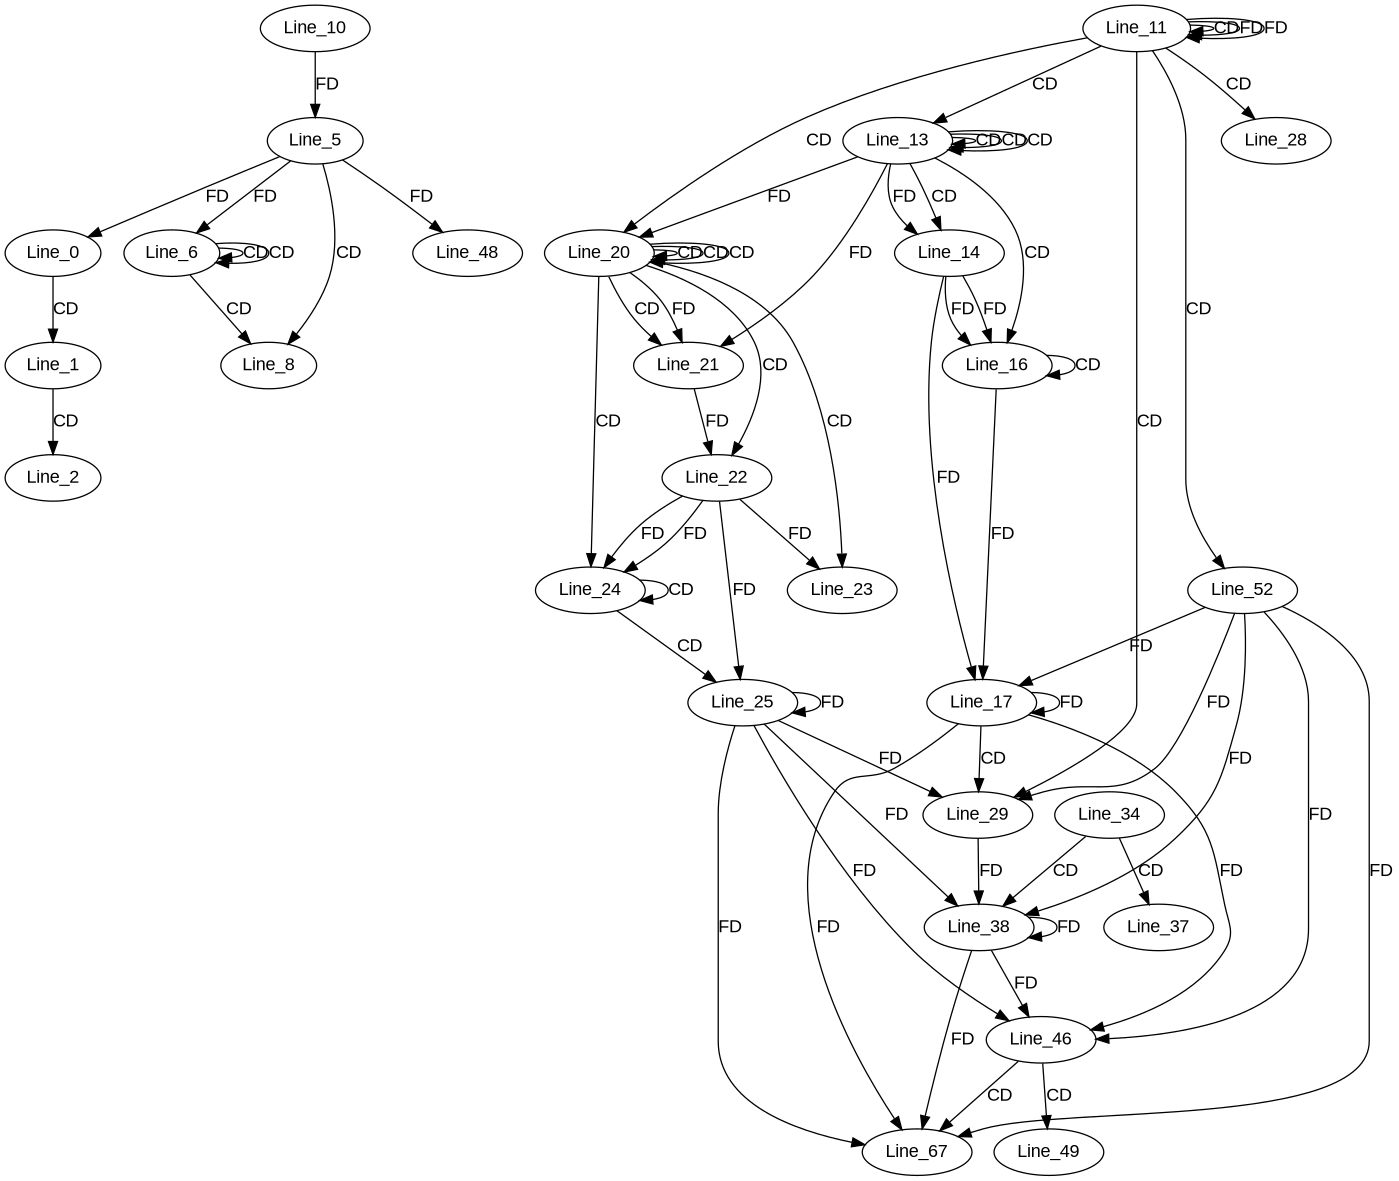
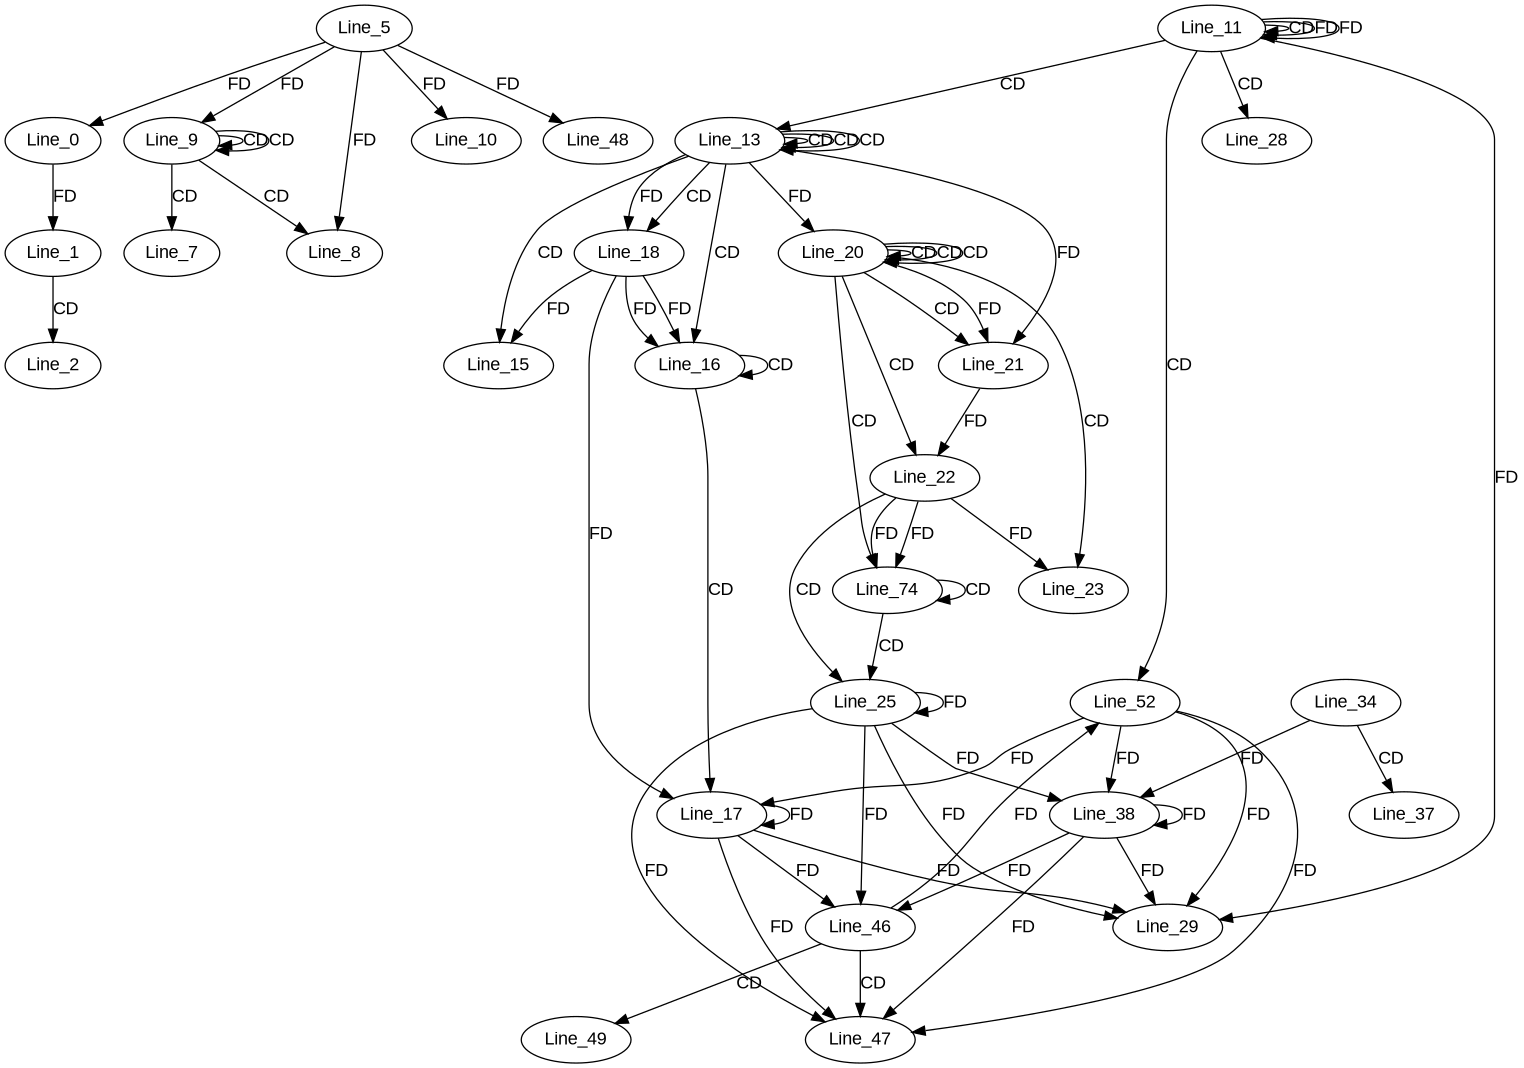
(315, 78) -> (410, 79)
(848, 101) -> none
none -> (172, 253)
(172, 253) -> (172, 141)
(349, 253) -> (365, 141)
(949, 253) -> (629, 253)
(66, 309) -> (65, 197)
none -> (499, 366)
(1150, 422) -> (1507, 478)
(1003, 534) -> (721, 590)
(590, 590) -> (887, 590)
(745, 590) -> (809, 590)
(993, 759) -> (949, 871)
(978, 865) -> (1133, 865)
(1066, 871) -> (1252, 759)
(1308, 889) -> (988, 818)
(917, 1152) -> (860, 1040)
